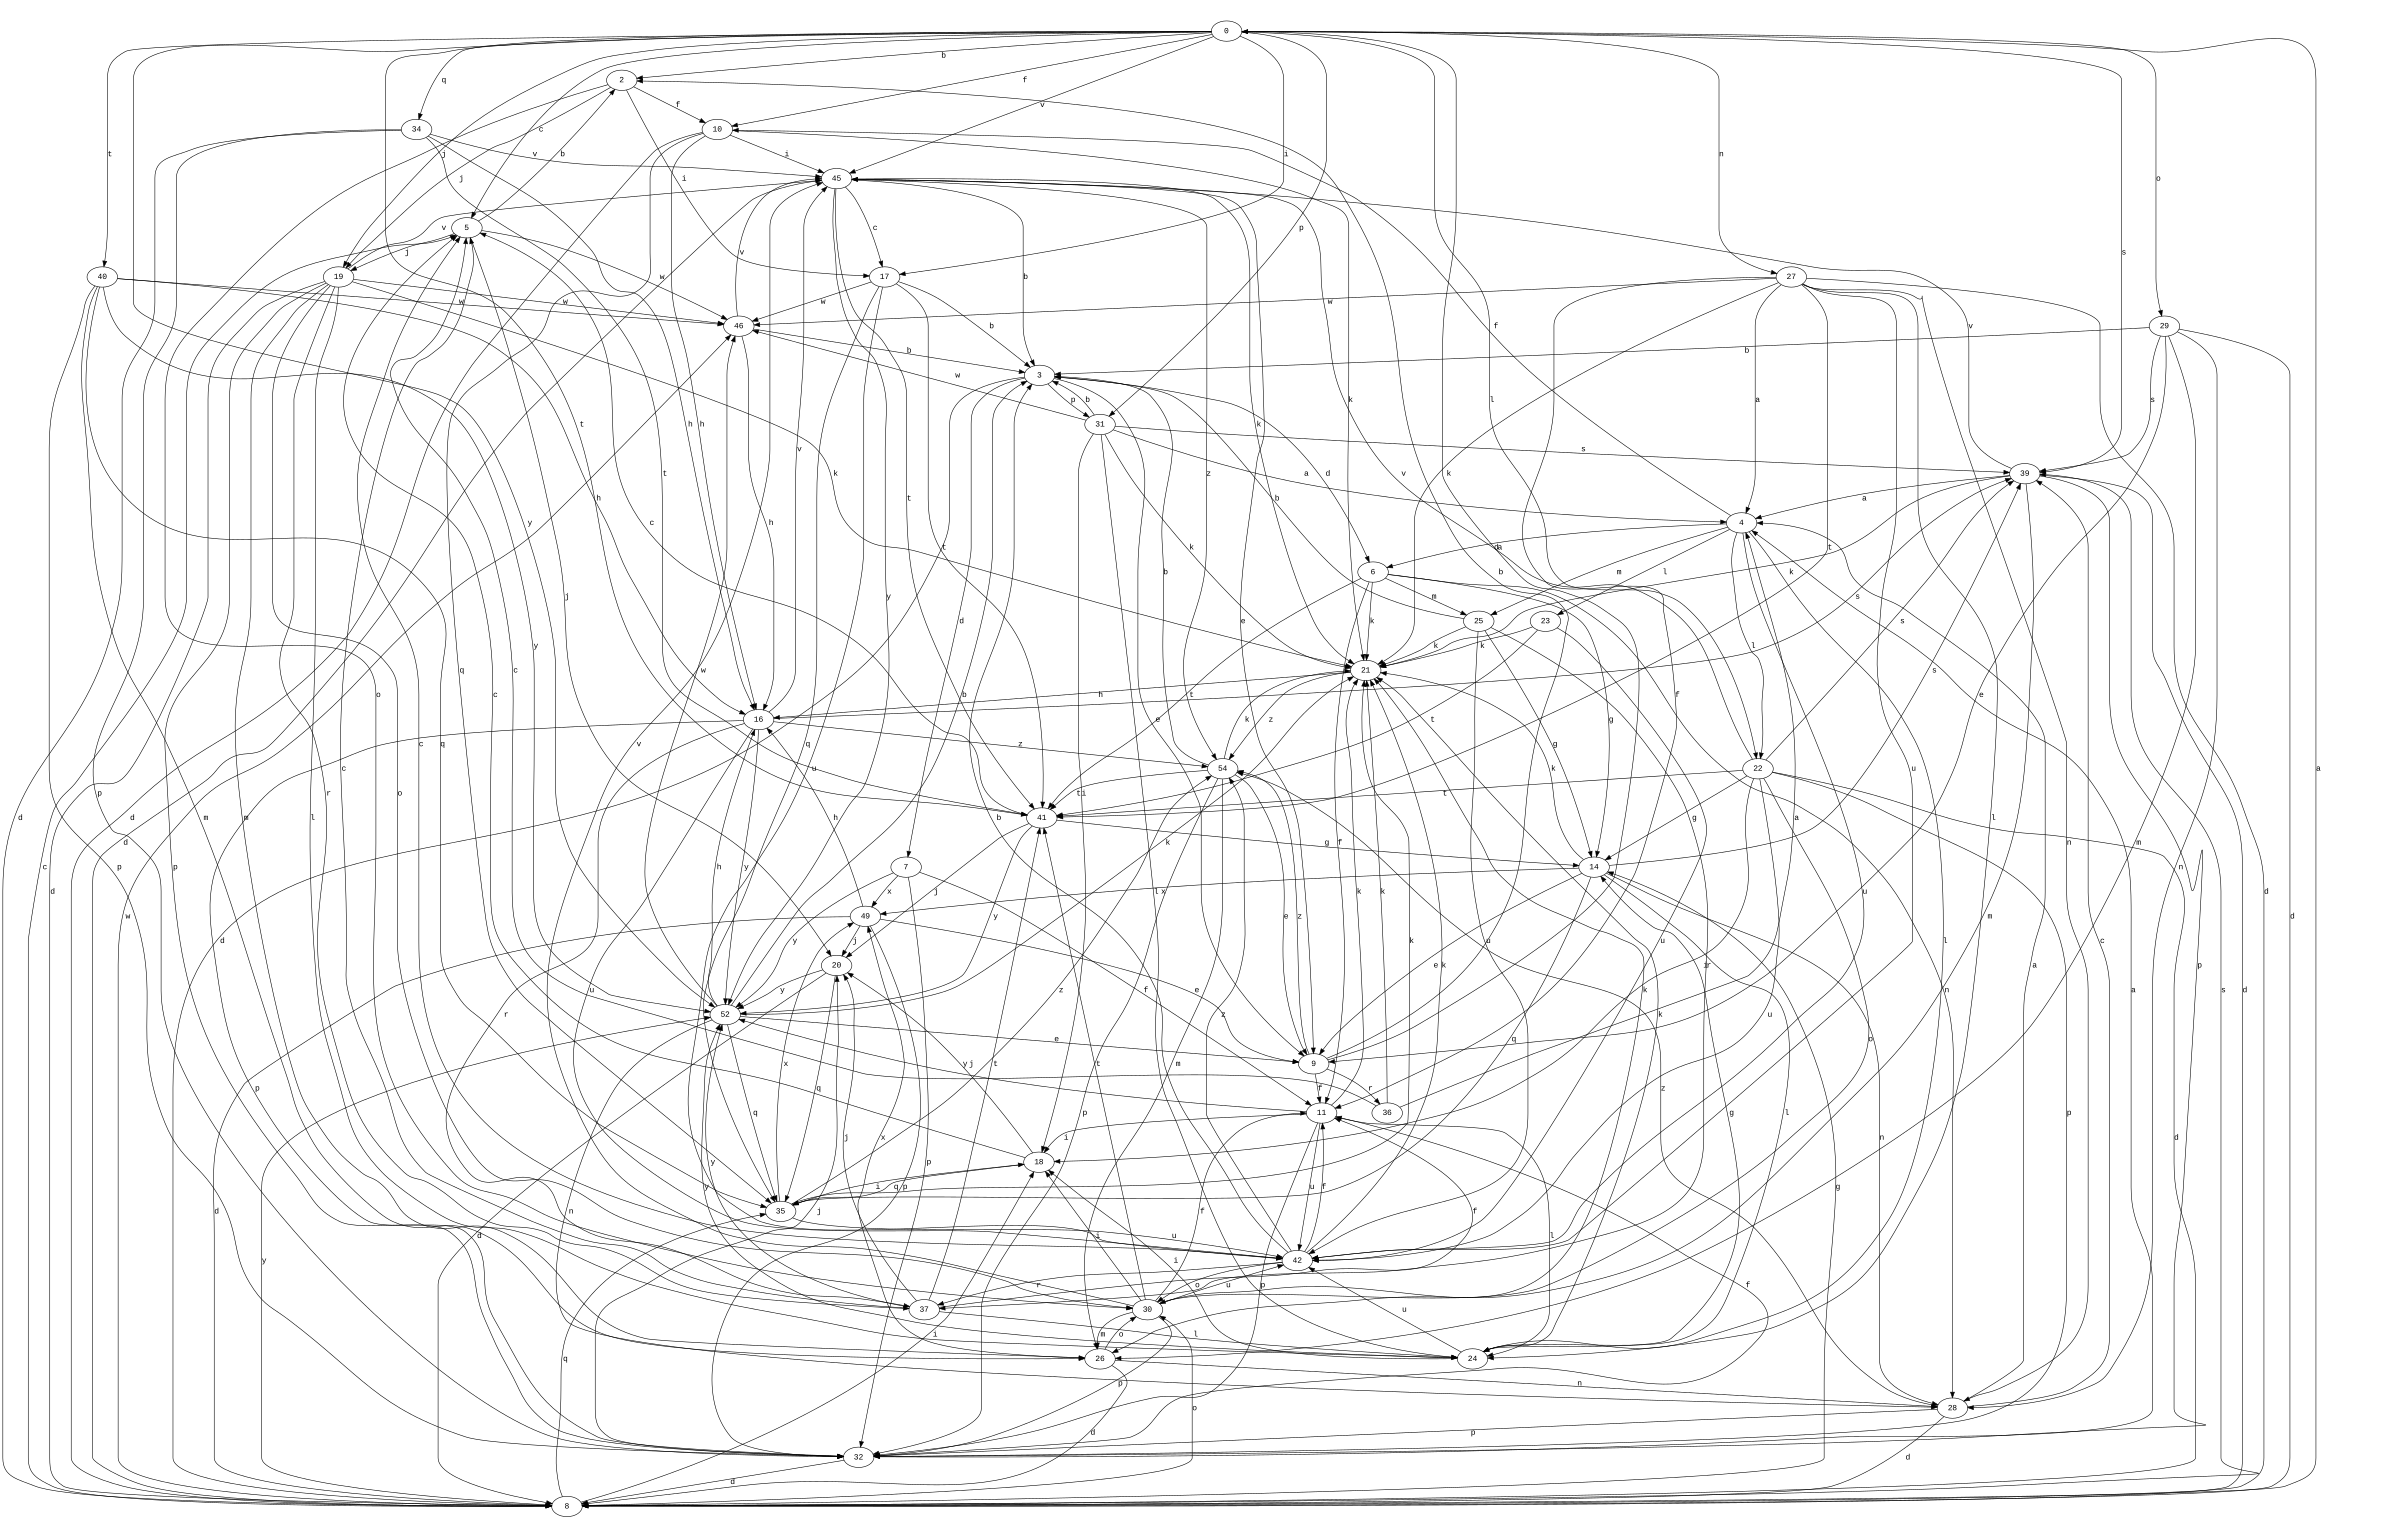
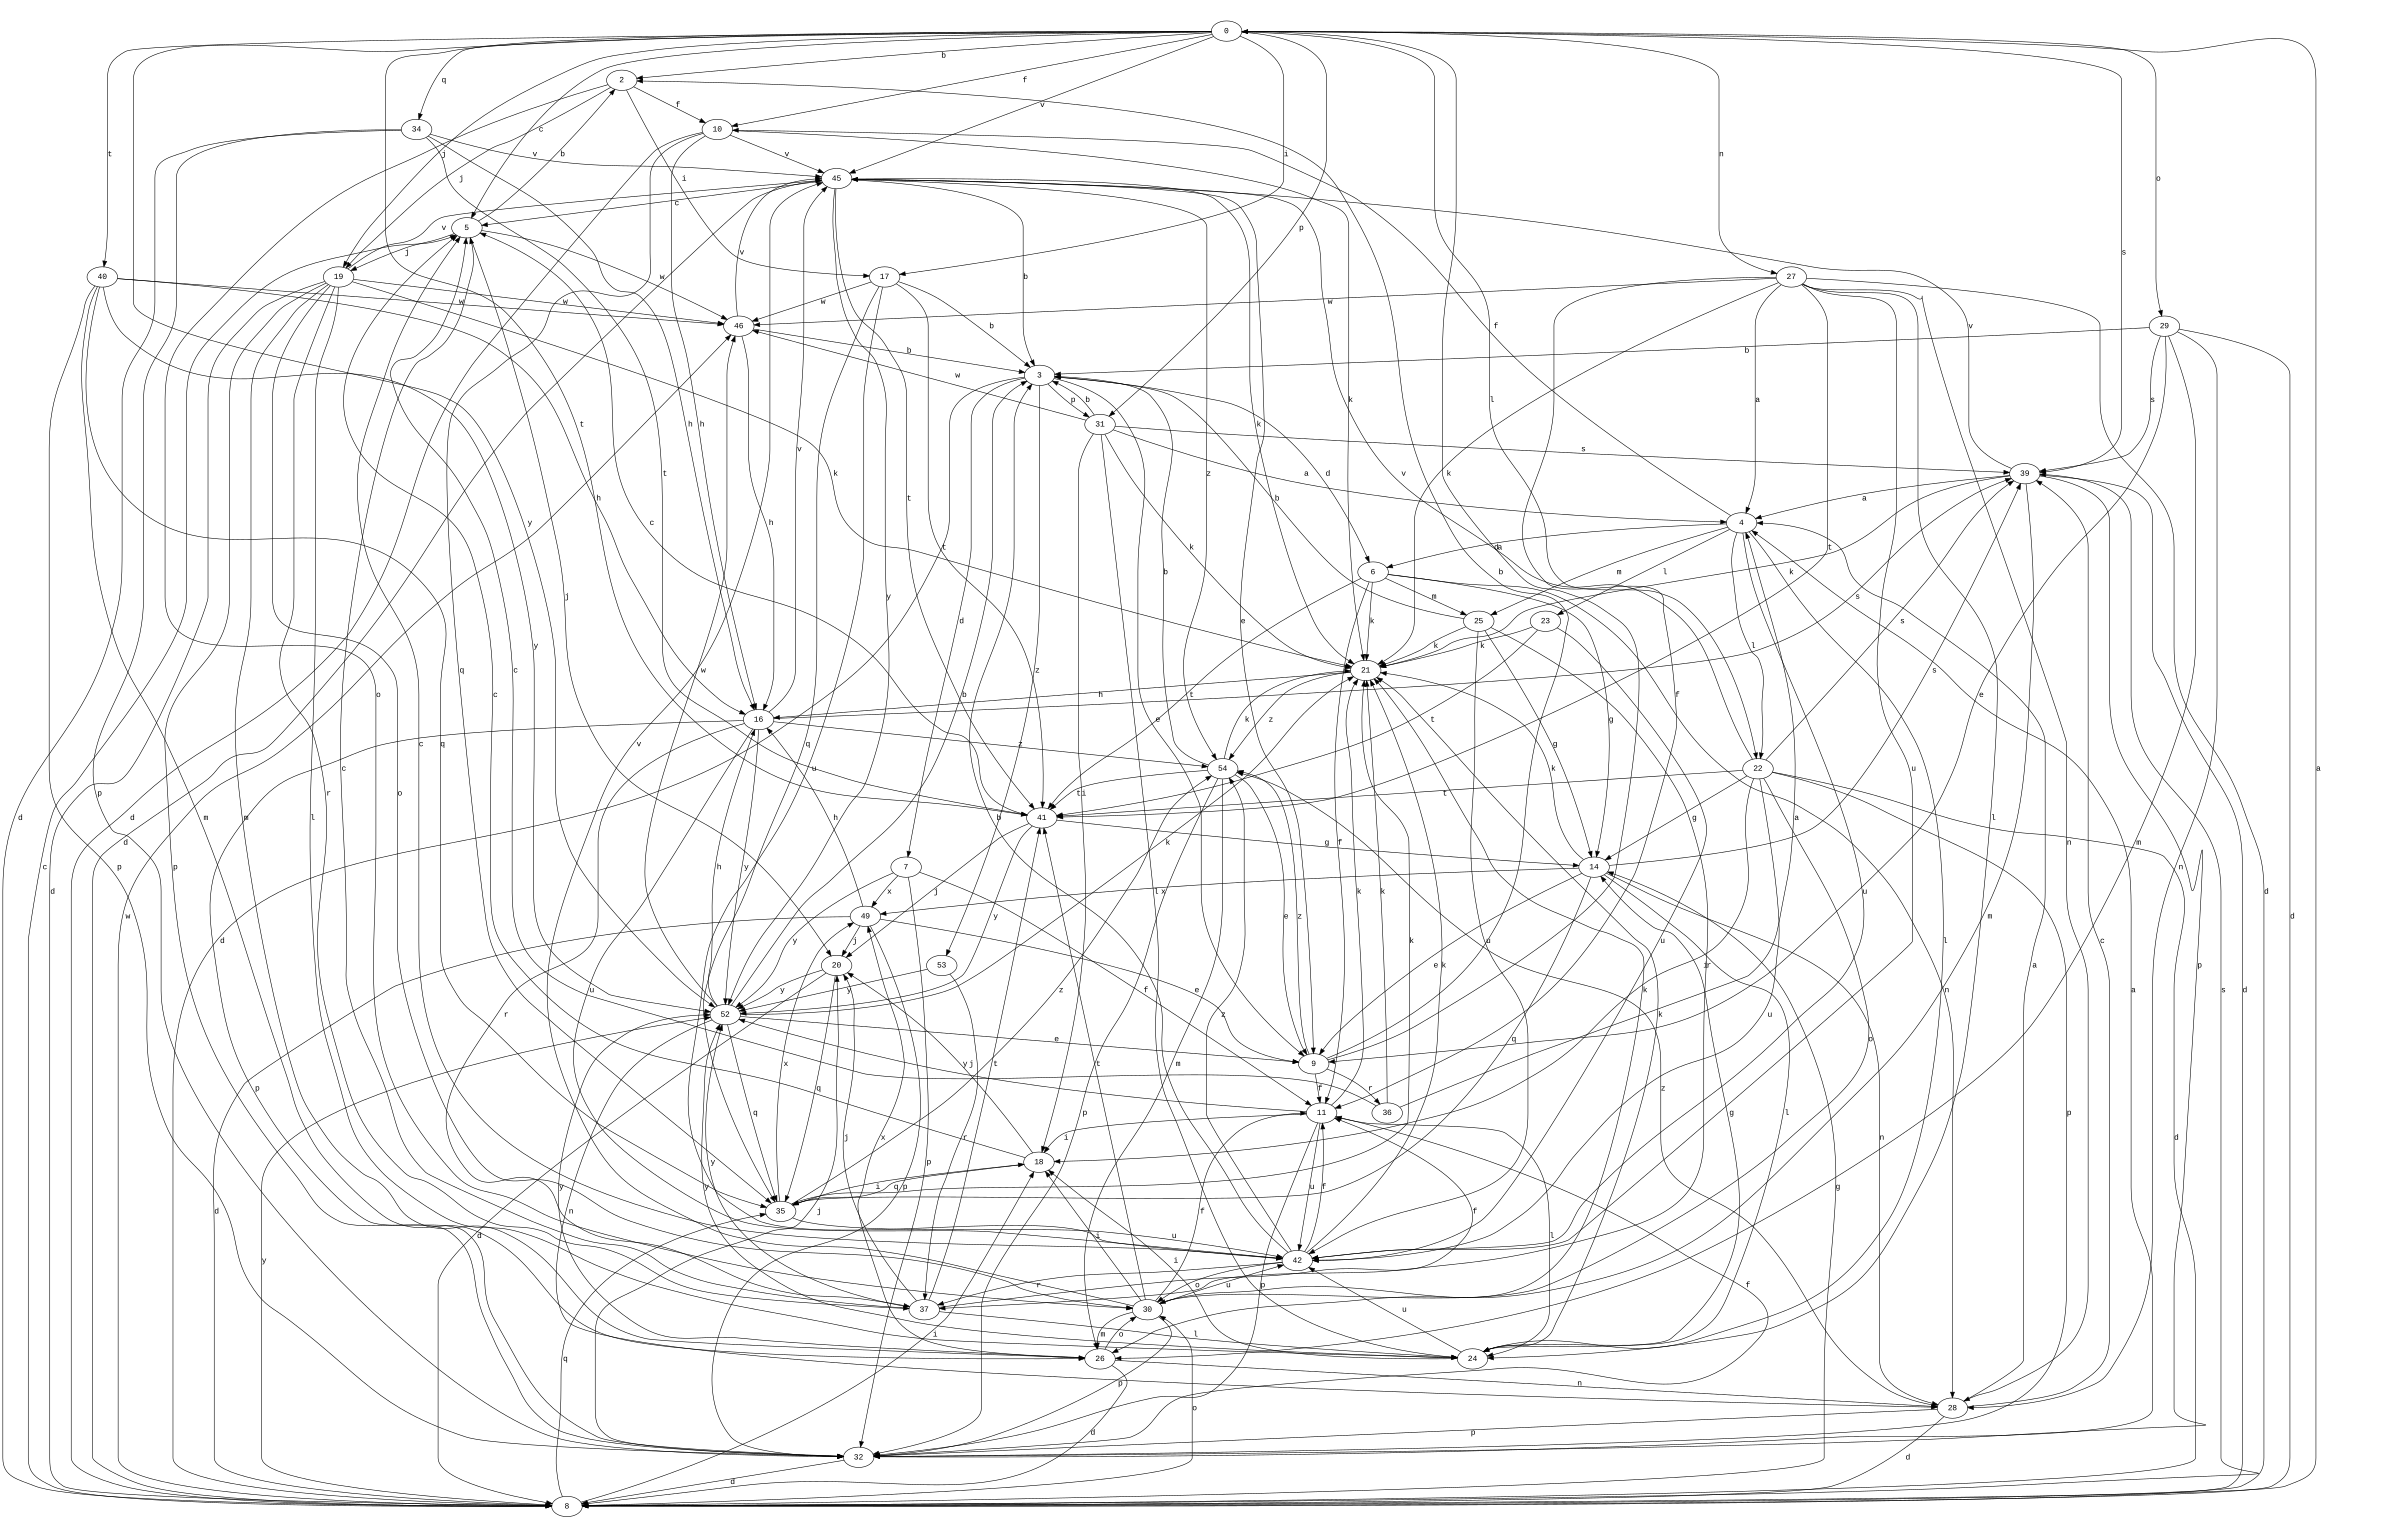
(787, 154) -> (787, 154)
(867, 222) -> (655, 203)
none -> (942, 965)
none -> (650, 1331)
